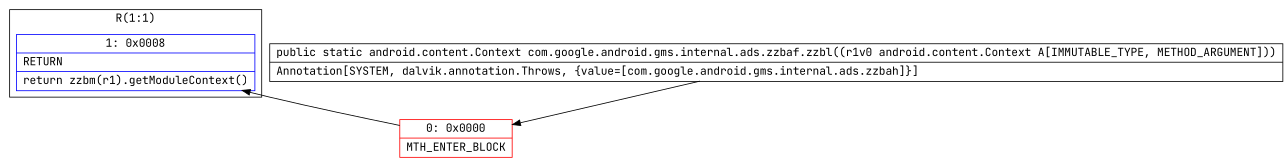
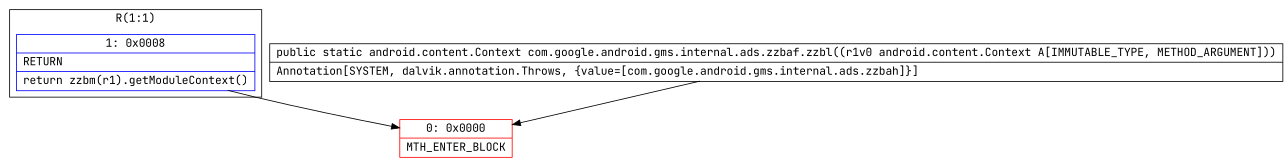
(325, 110) -> (309, 109)
